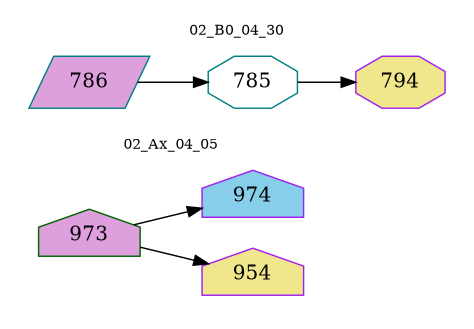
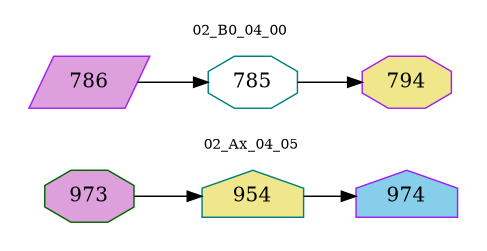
(237, 31) -> (240, 31)
(89, 82) -> (89, 82)
(161, 218) -> (323, 196)
(89, 235) -> (89, 196)
(253, 274) -> (253, 196)
